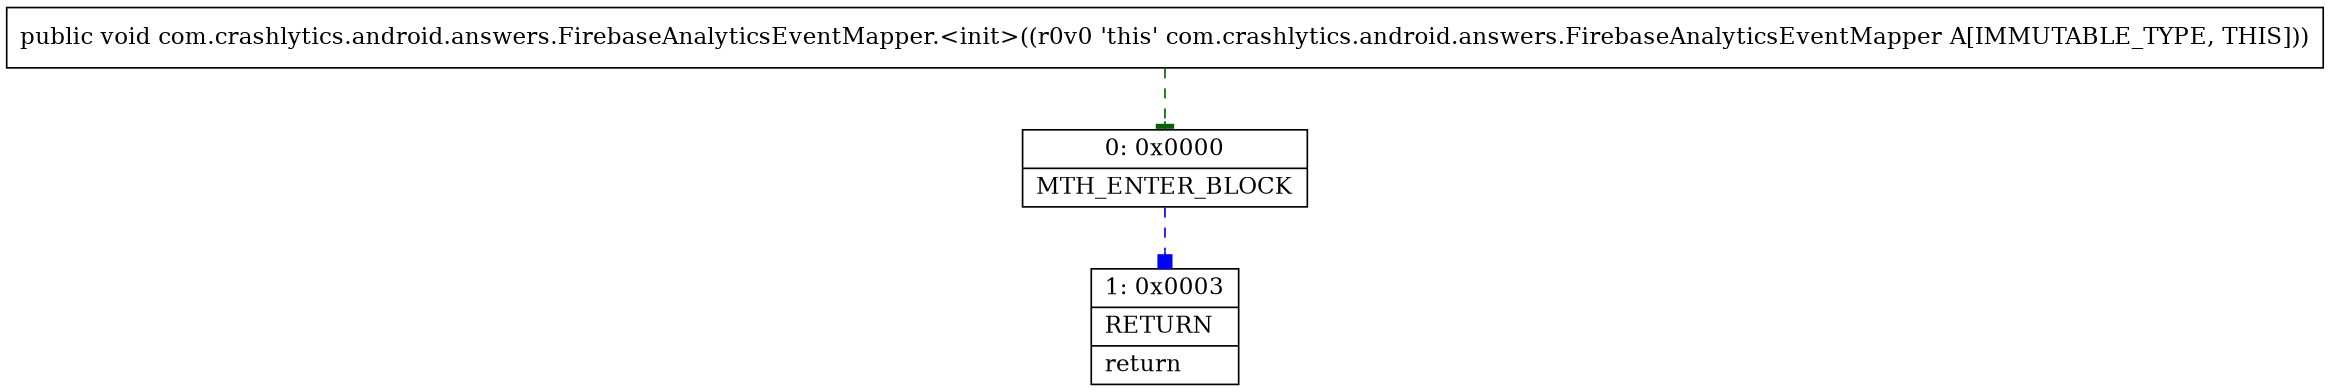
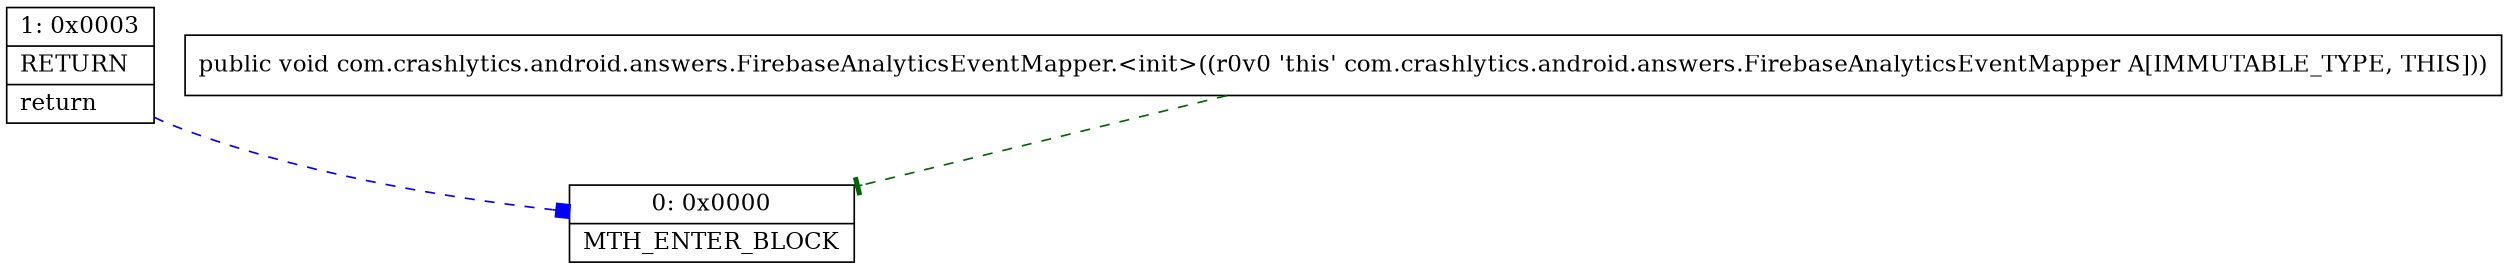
(1165, 229) -> (350, 177)
